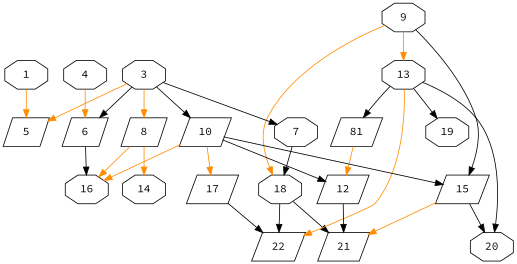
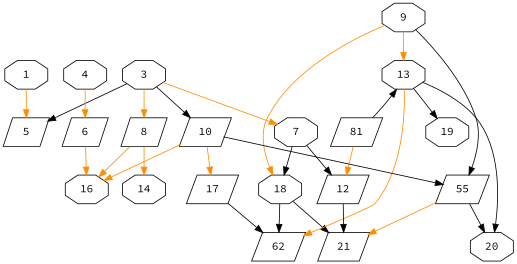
(379, 99) -> (382, 107)
(119, 100) -> none
(91, 101) -> (91, 101)
(216, 102) -> (216, 102)
(86, 157) -> (86, 157)
(273, 160) -> (316, 157)
(462, 189) -> (462, 189)
(279, 247) -> (279, 247)
